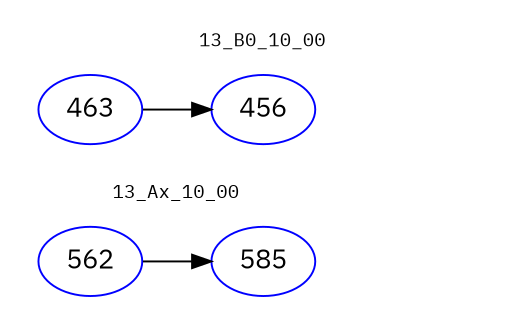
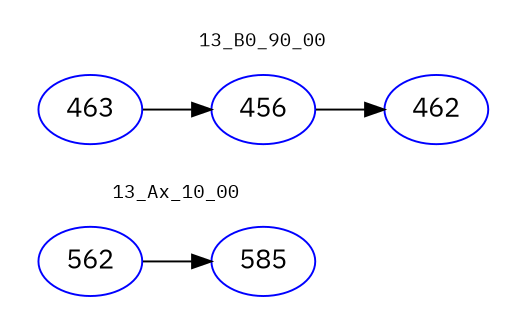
(263, 41) -> (263, 41)
none -> (436, 110)
